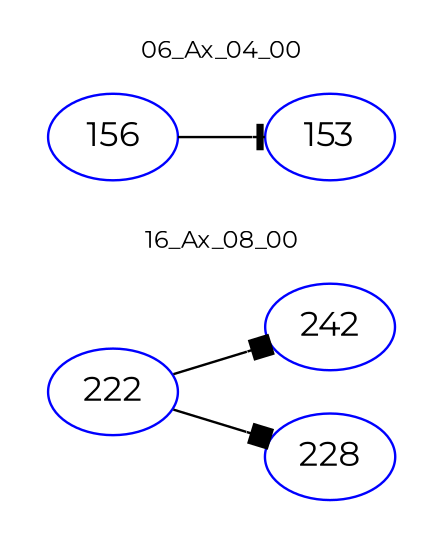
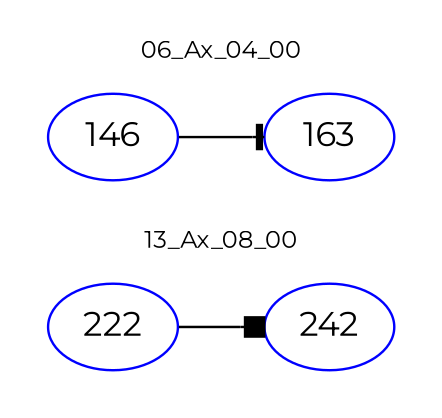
(113, 137) -> (113, 137)
(330, 137) -> (329, 137)
(222, 242) -> (221, 242)
(330, 457) -> none
